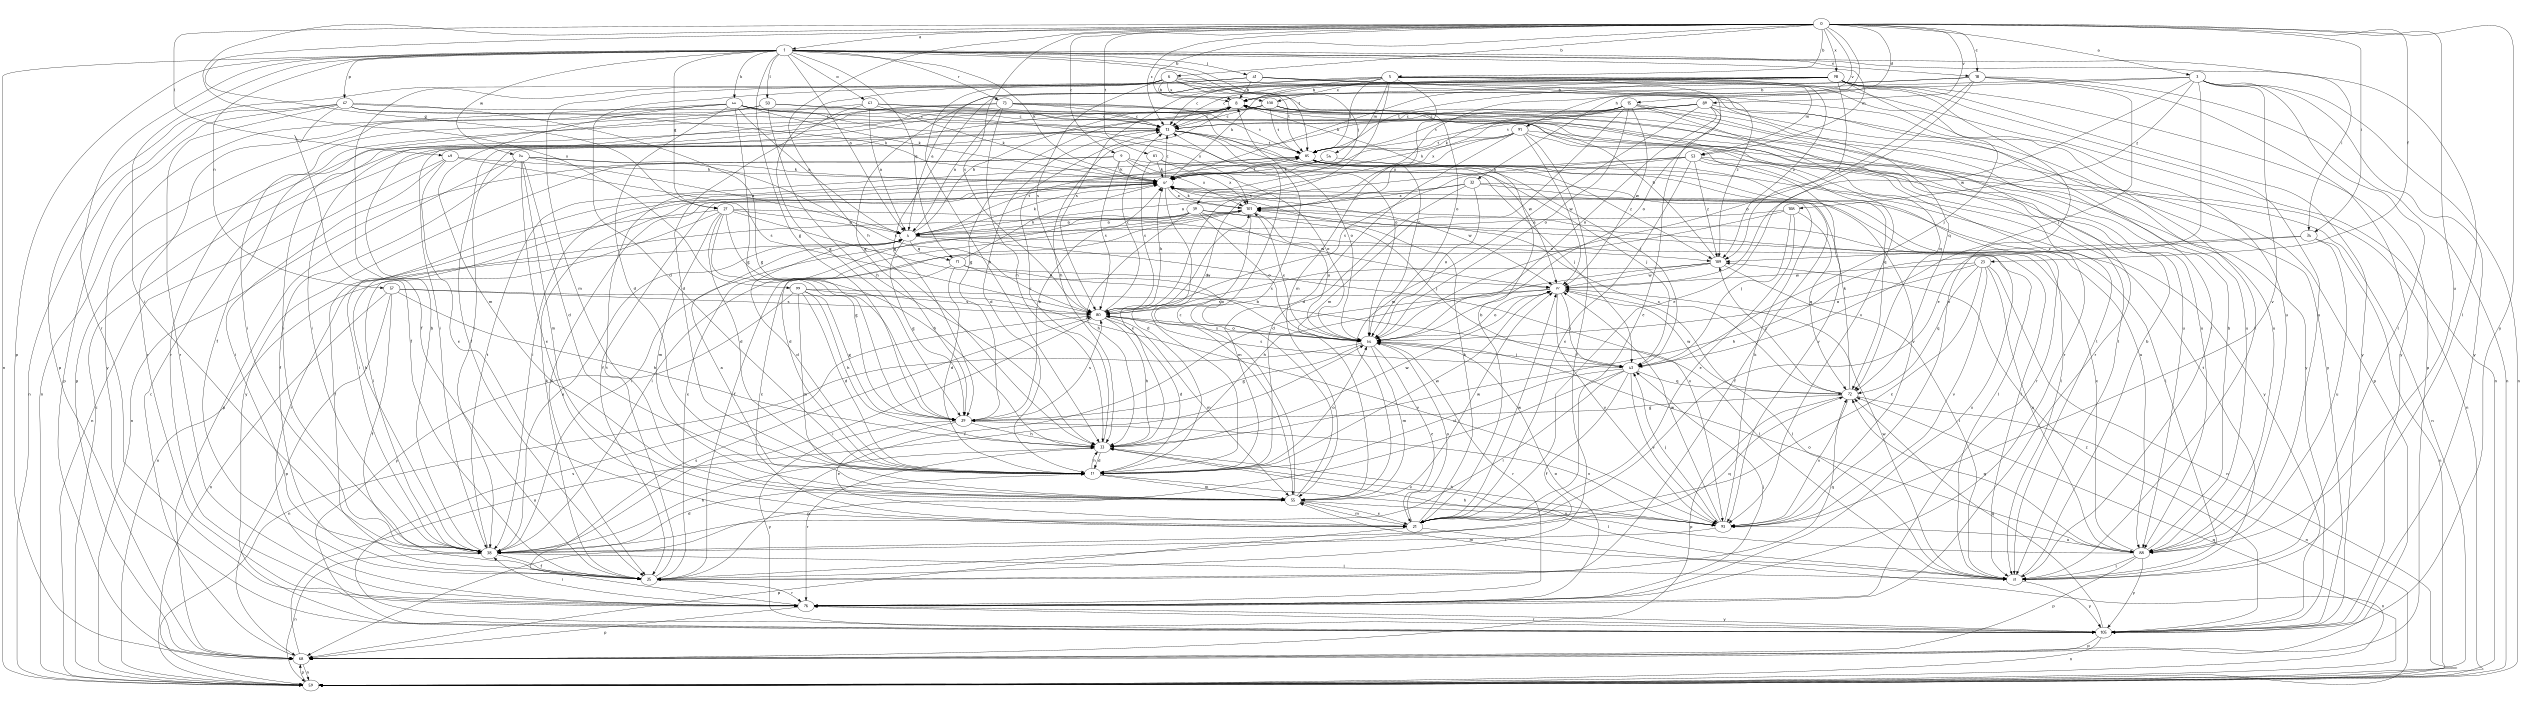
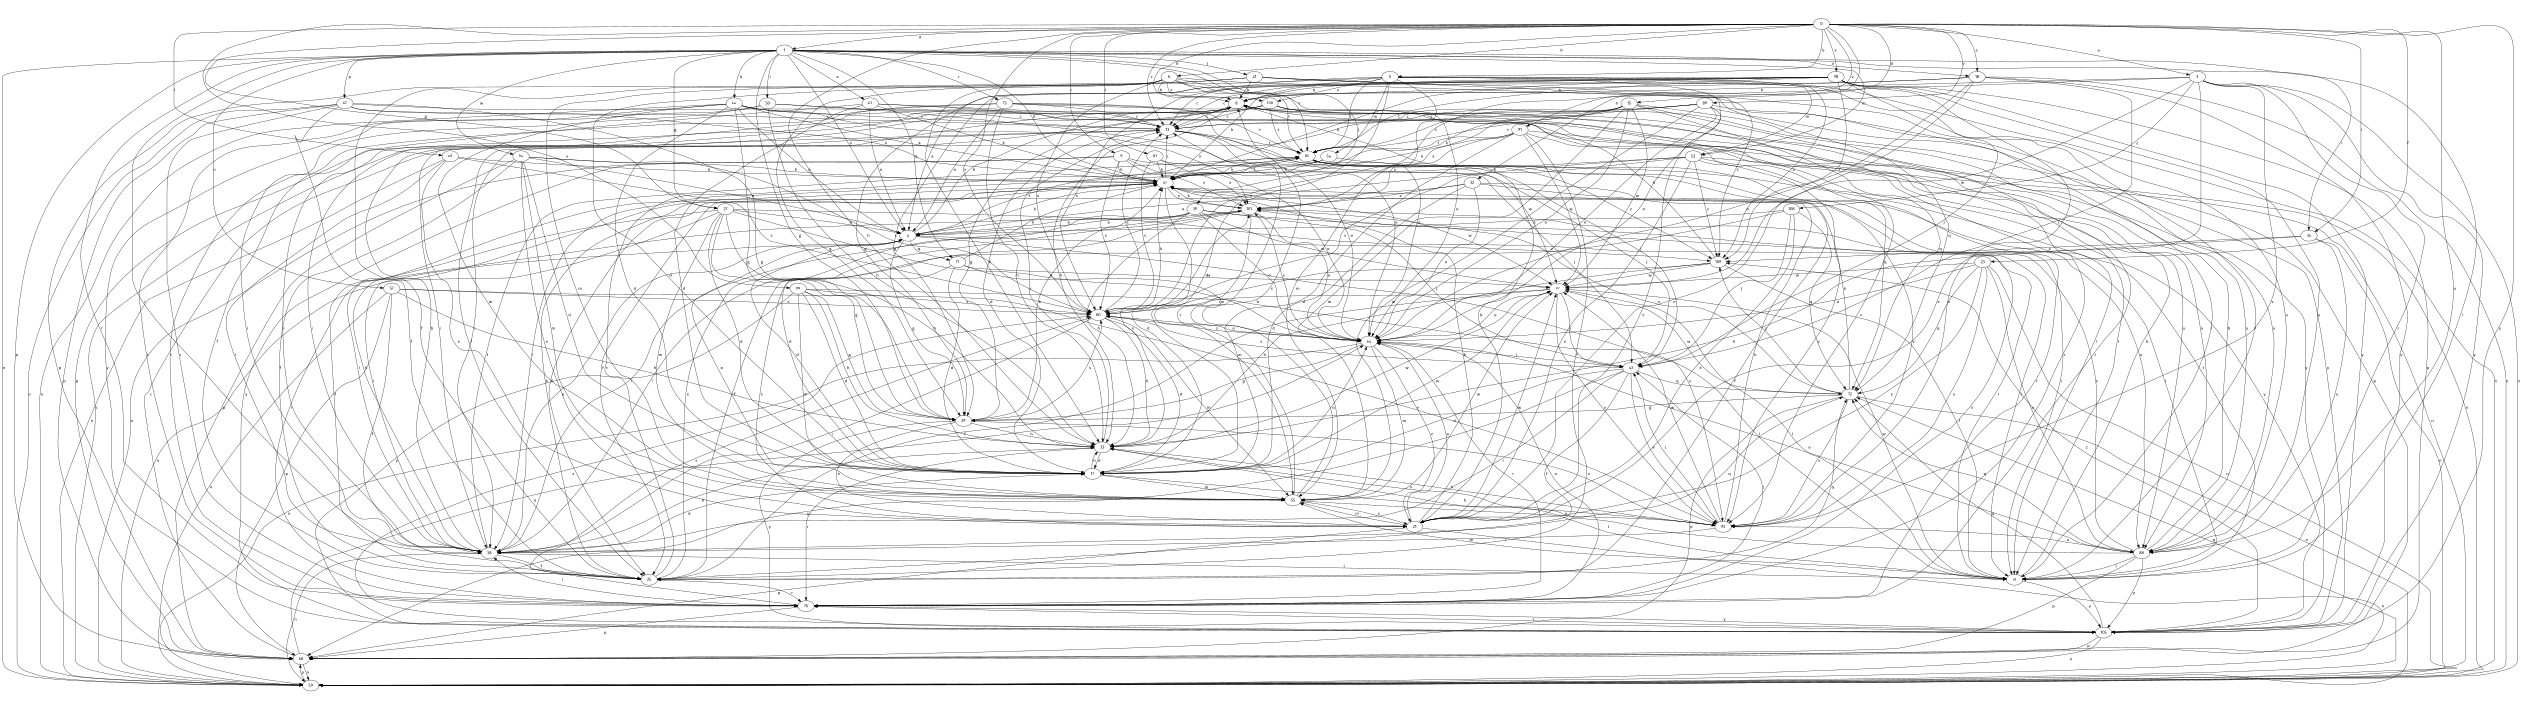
none -> (1227, 170)
